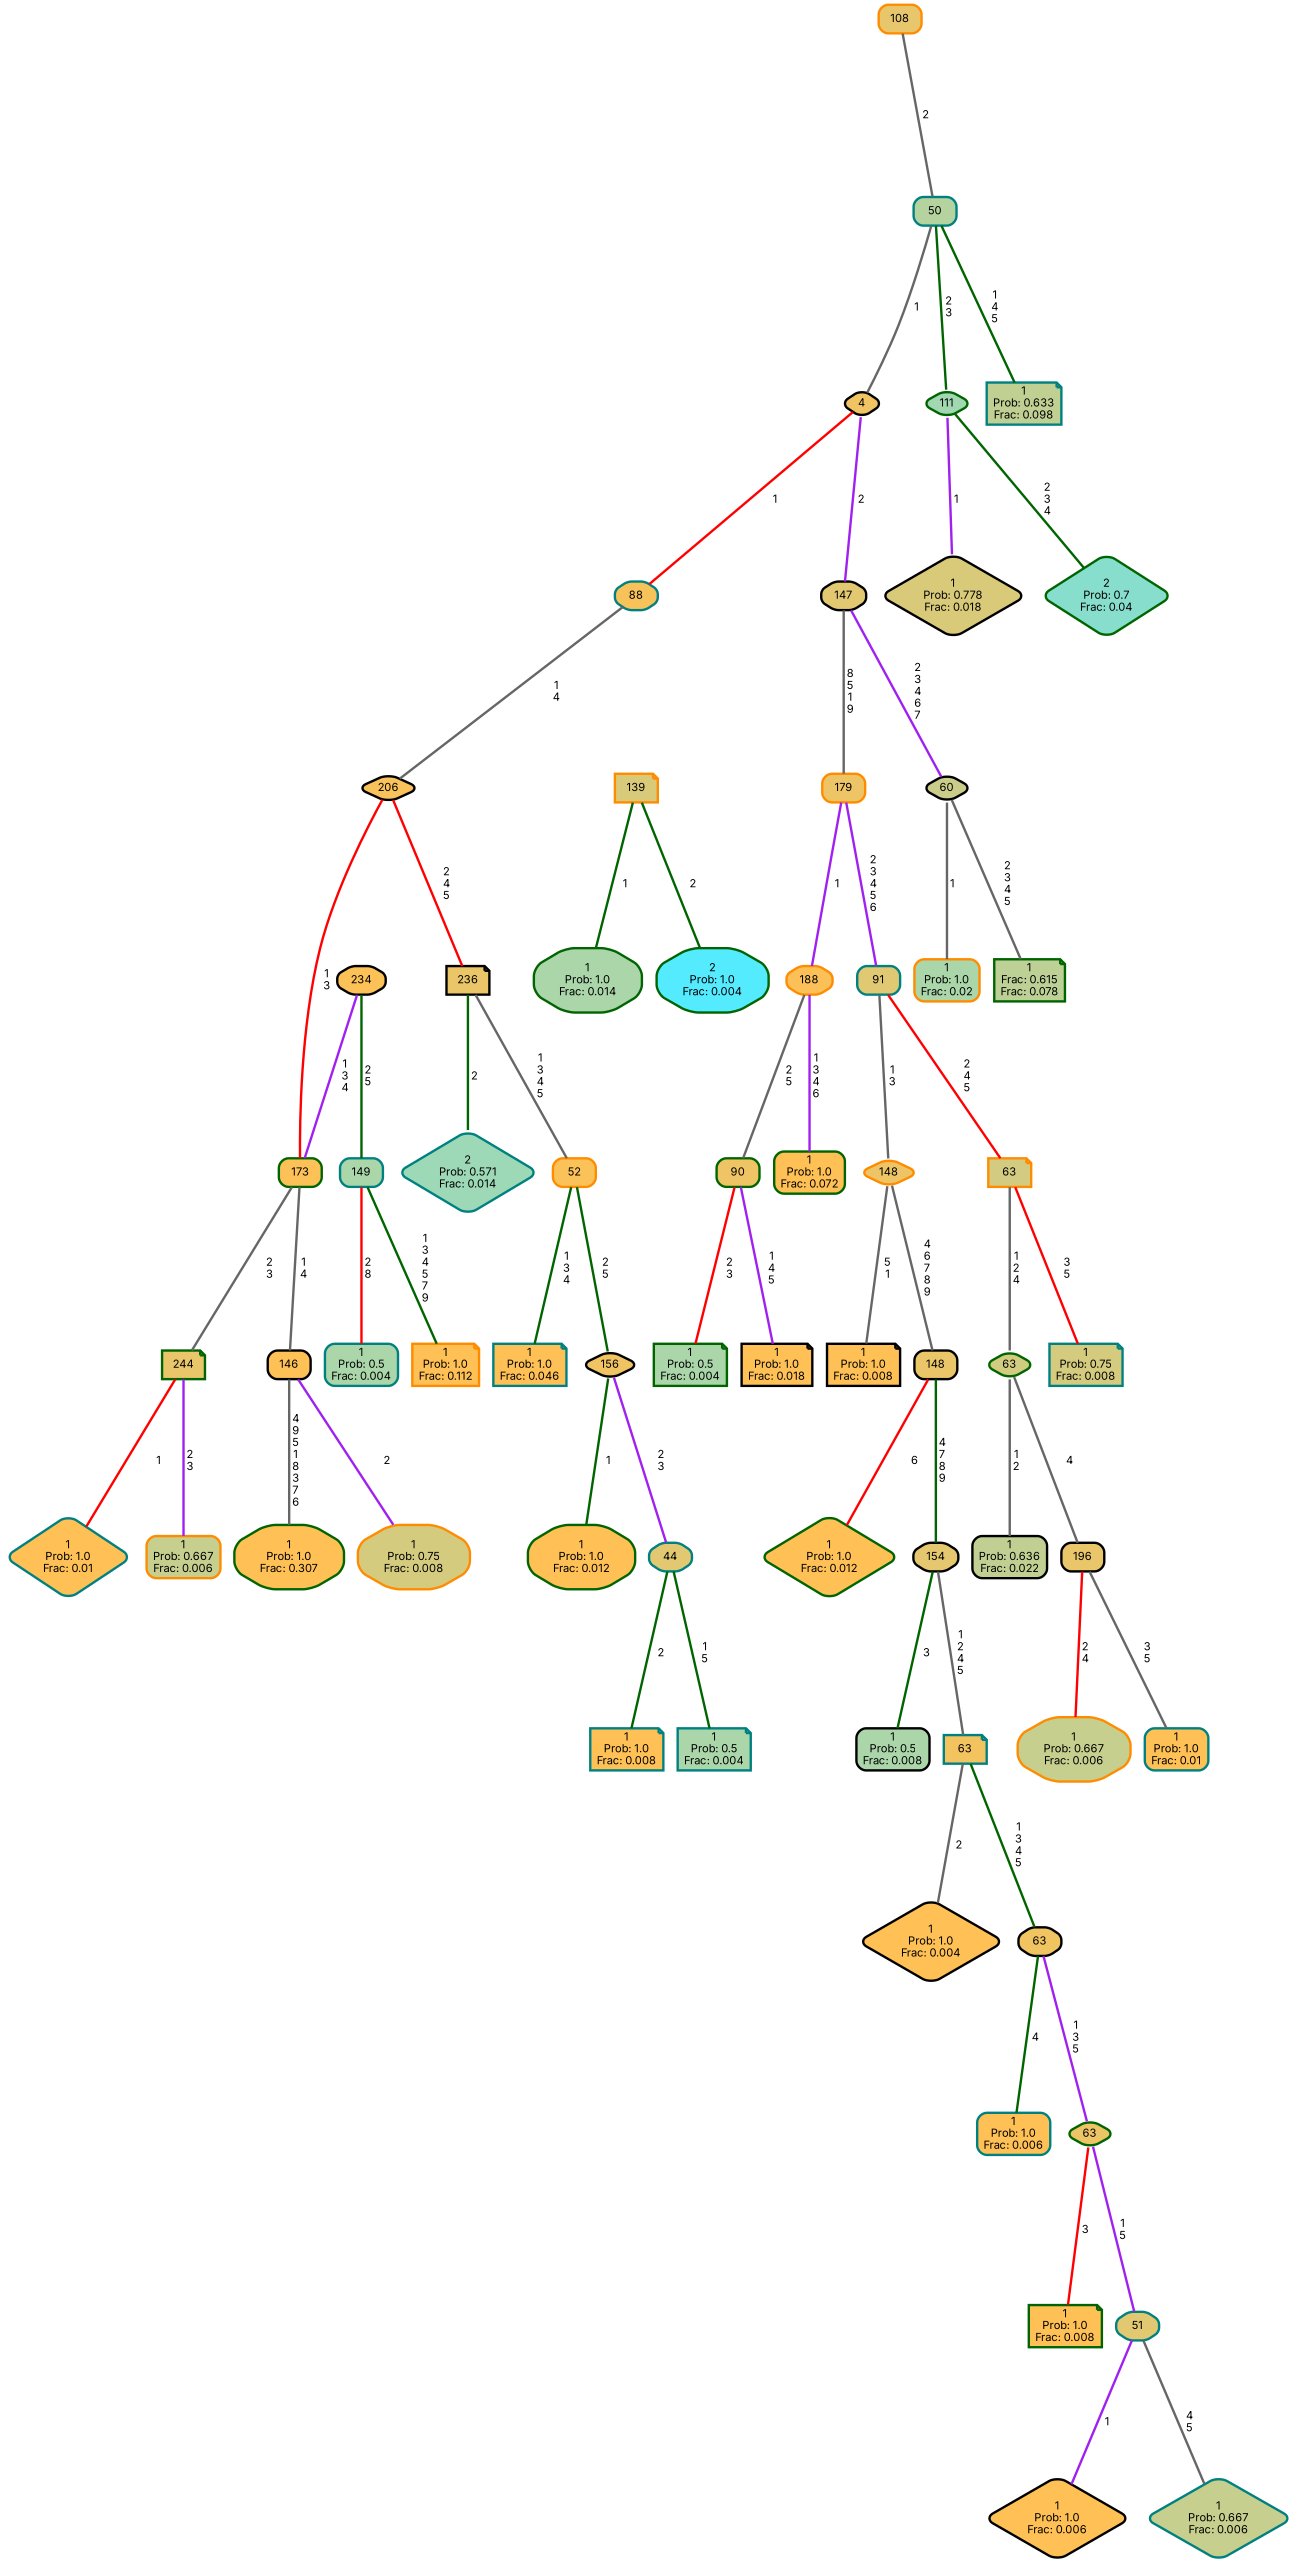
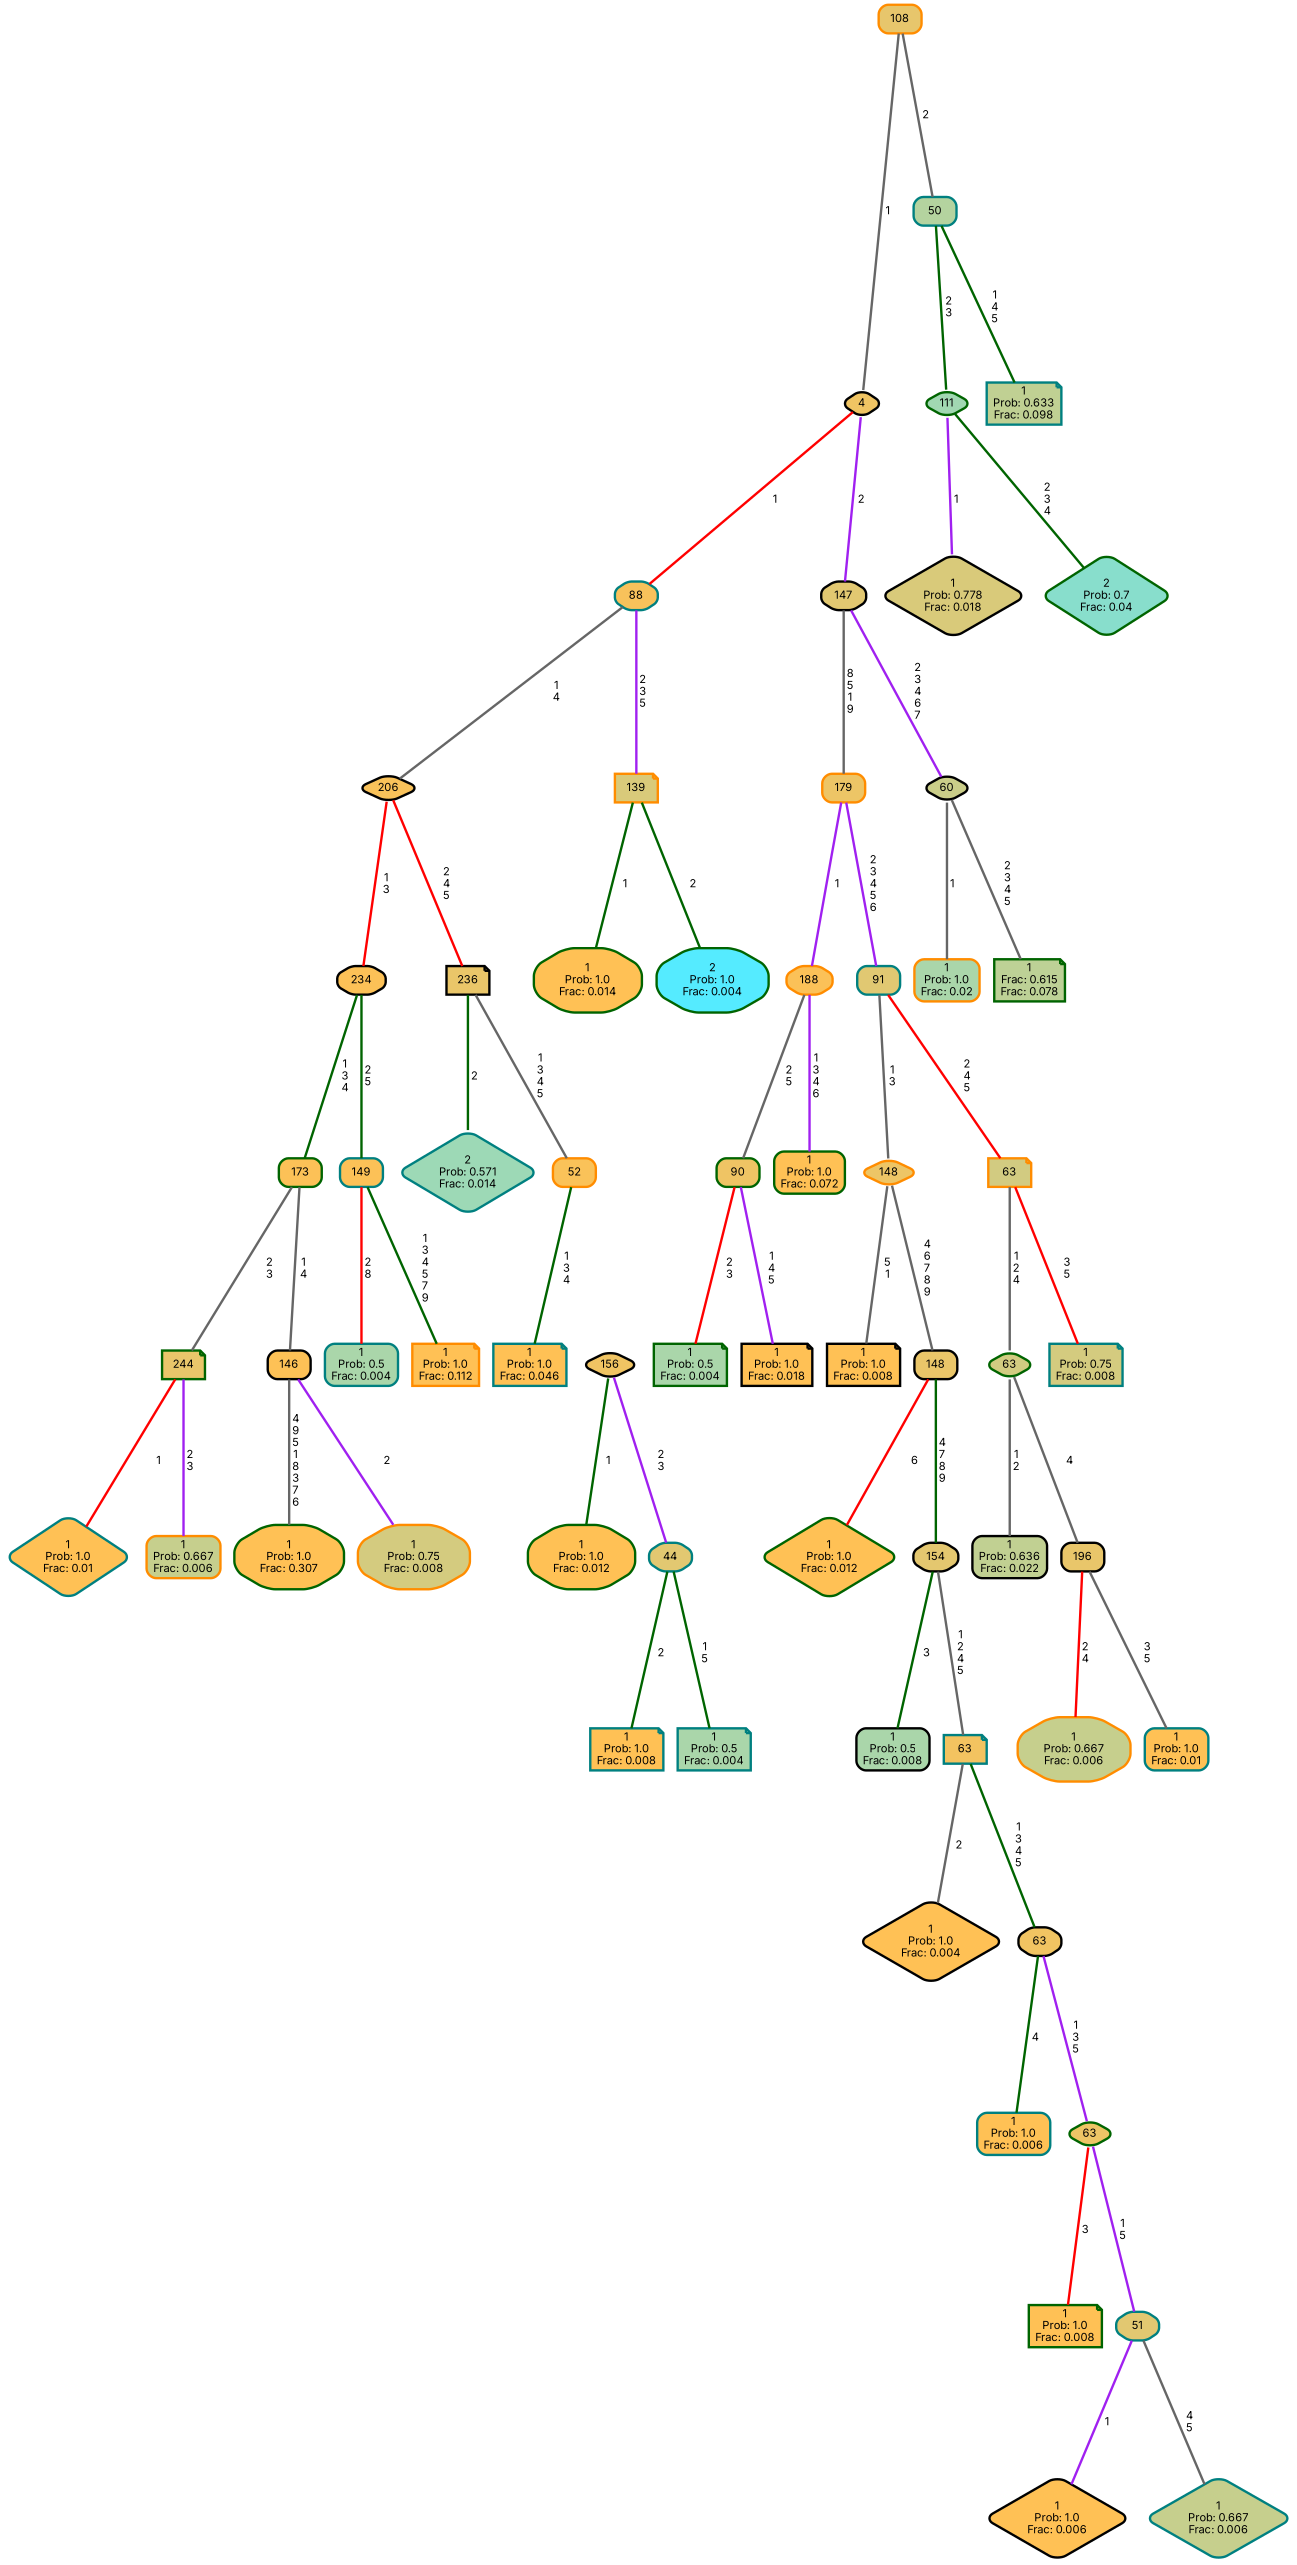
(904, 311) -> (881, 212)
none -> (636, 692)
(315, 973) -> (375, 884)
(588, 980) -> (588, 980)
(331, 1077) -> (331, 1077)
(361, 1173) -> (361, 1173)
(592, 1269) -> none
